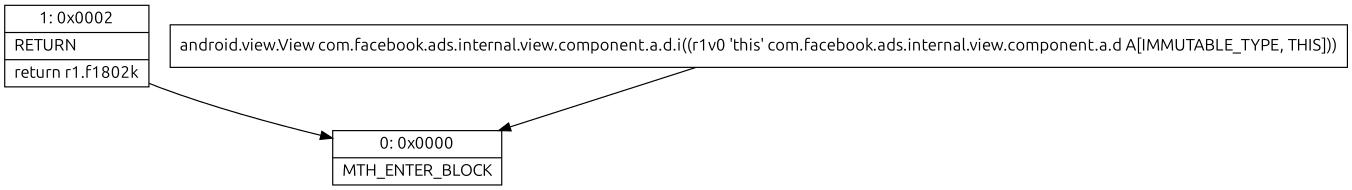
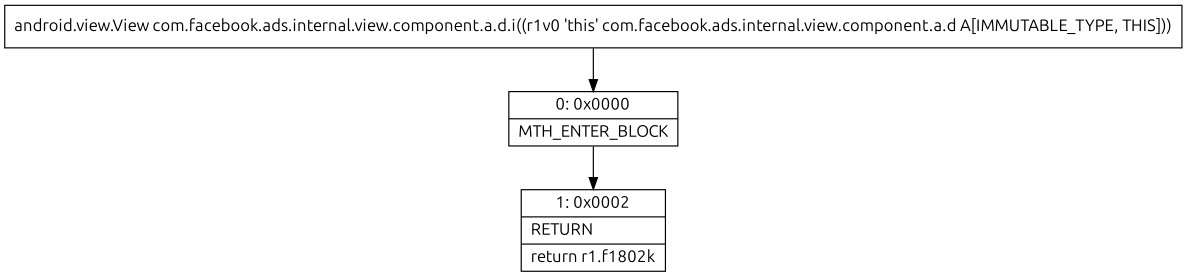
(234, 112) -> (593, 162)
